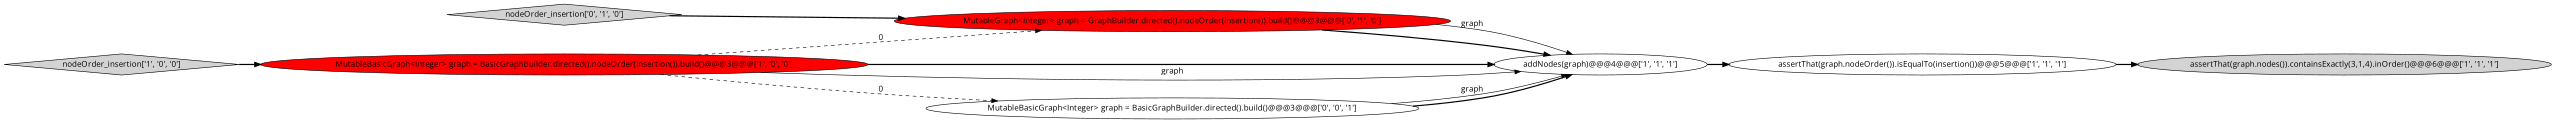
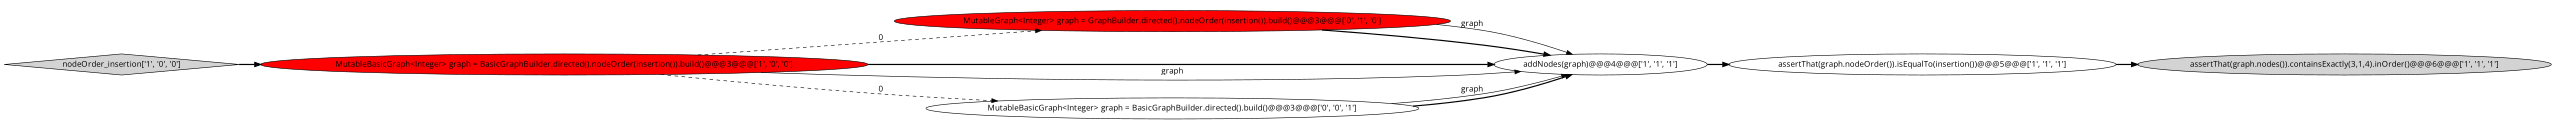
(564, 15) -> none
